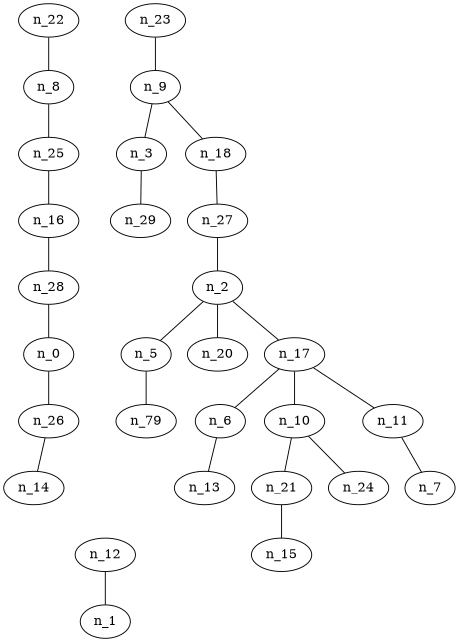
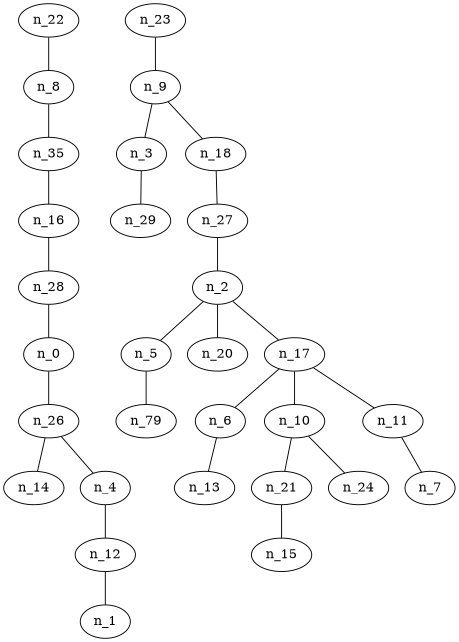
(49, 154) -> (49, 154)
none -> (105, 488)
